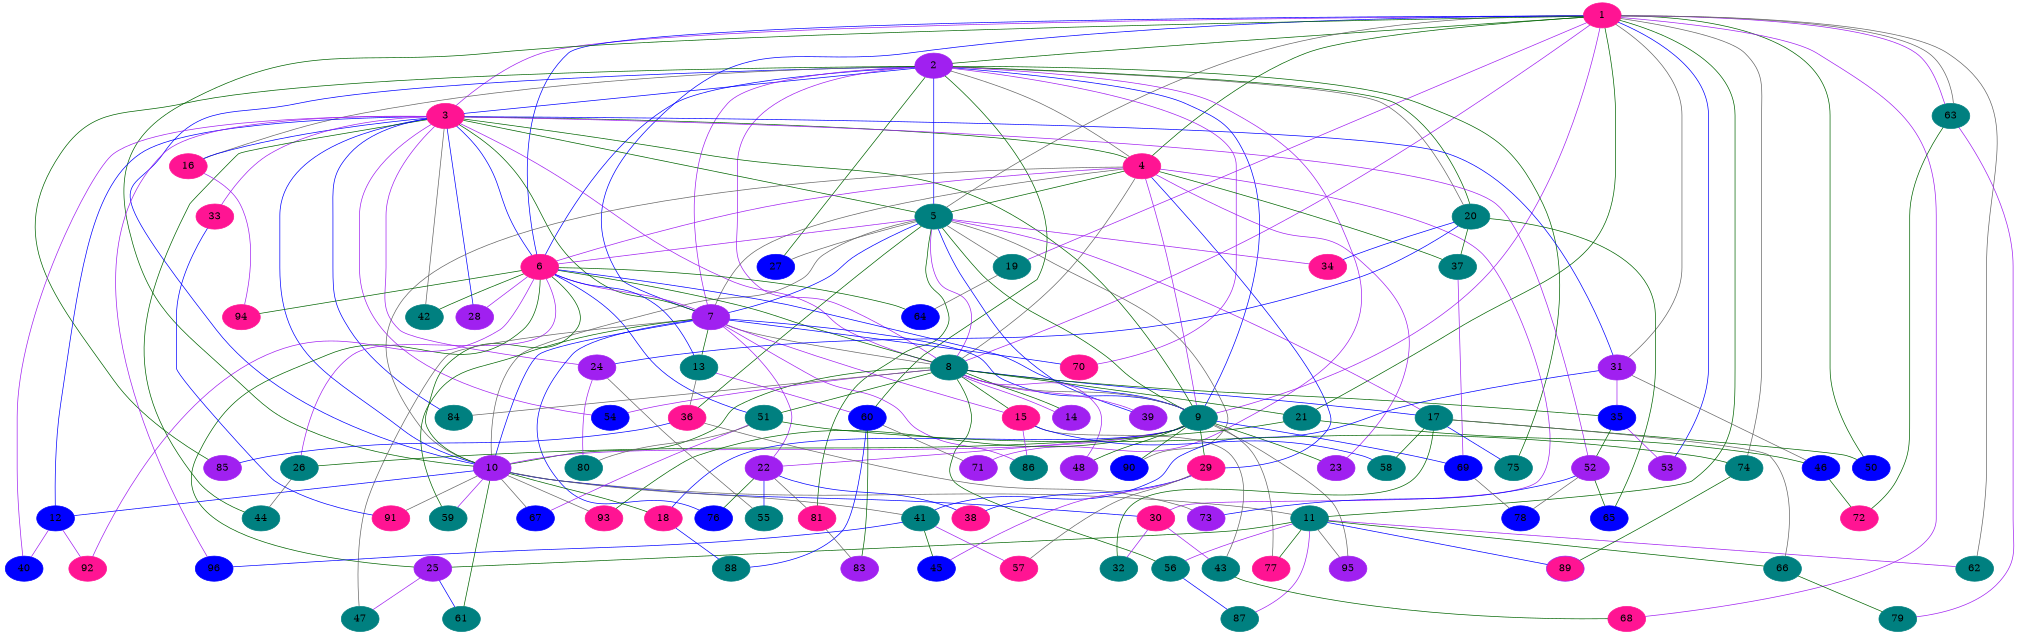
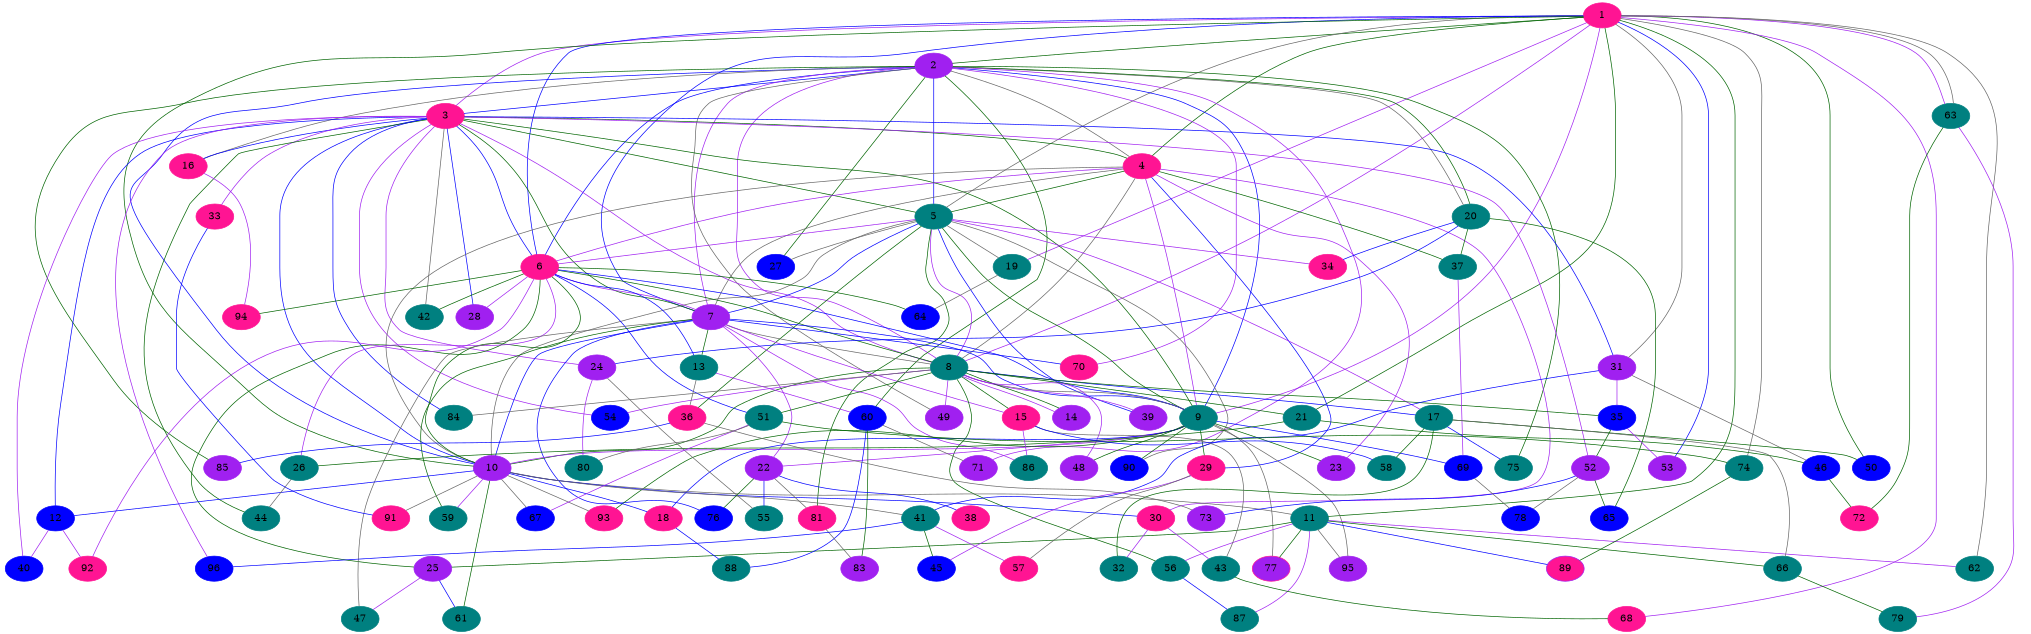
none -> (944, 418)
(578, 492) -> (578, 492)
(1089, 493) -> none
(1271, 569) -> (1271, 569)
